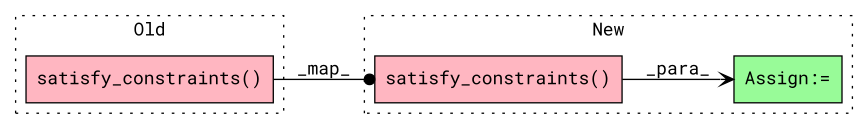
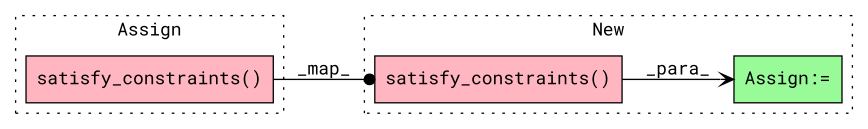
(150, 31) -> (150, 31)
